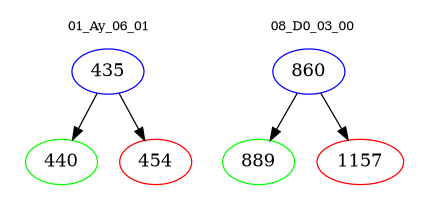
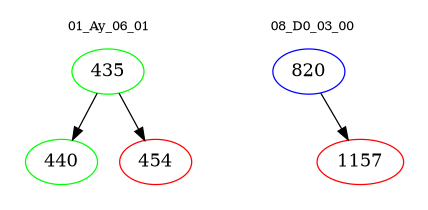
(108, 72) -> (108, 72)
(309, 72) -> (309, 72)
(259, 162) -> none
